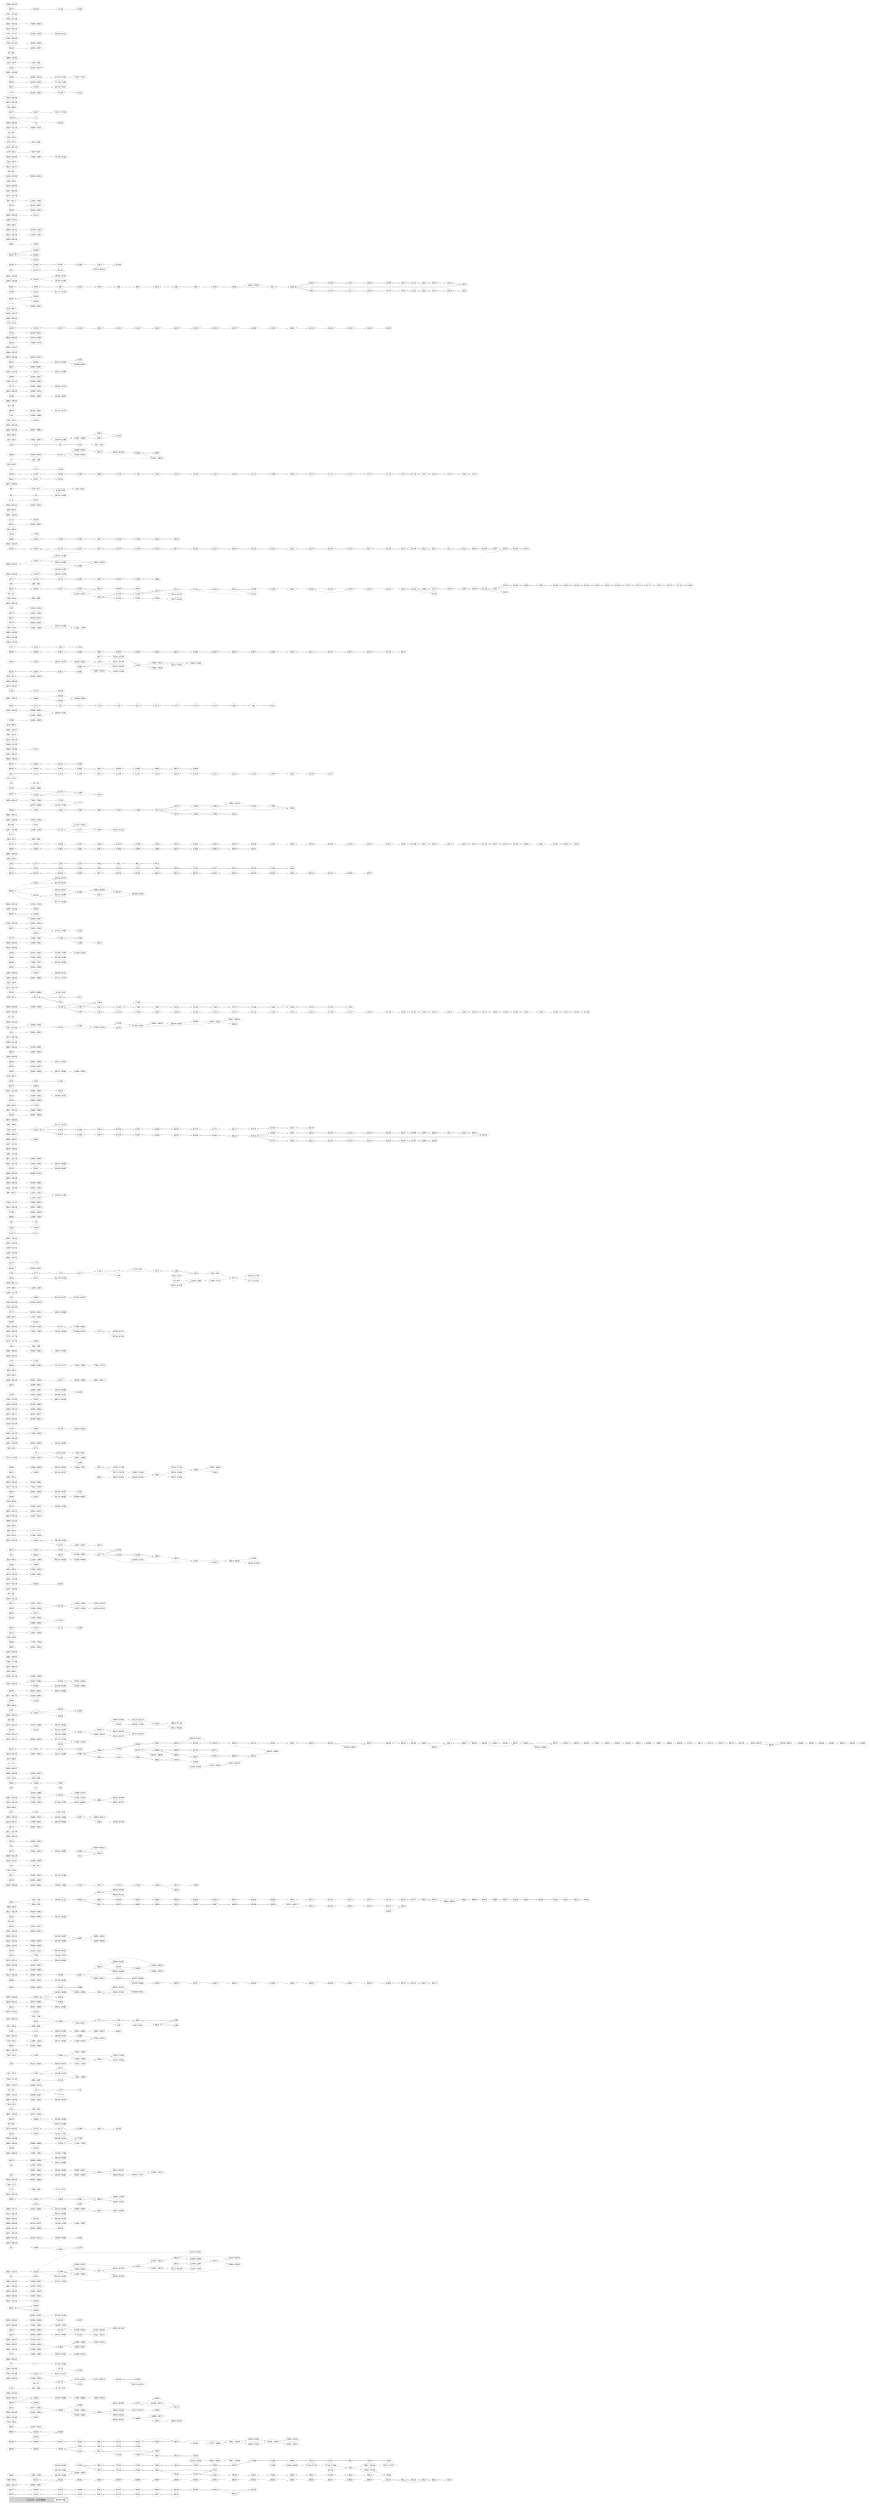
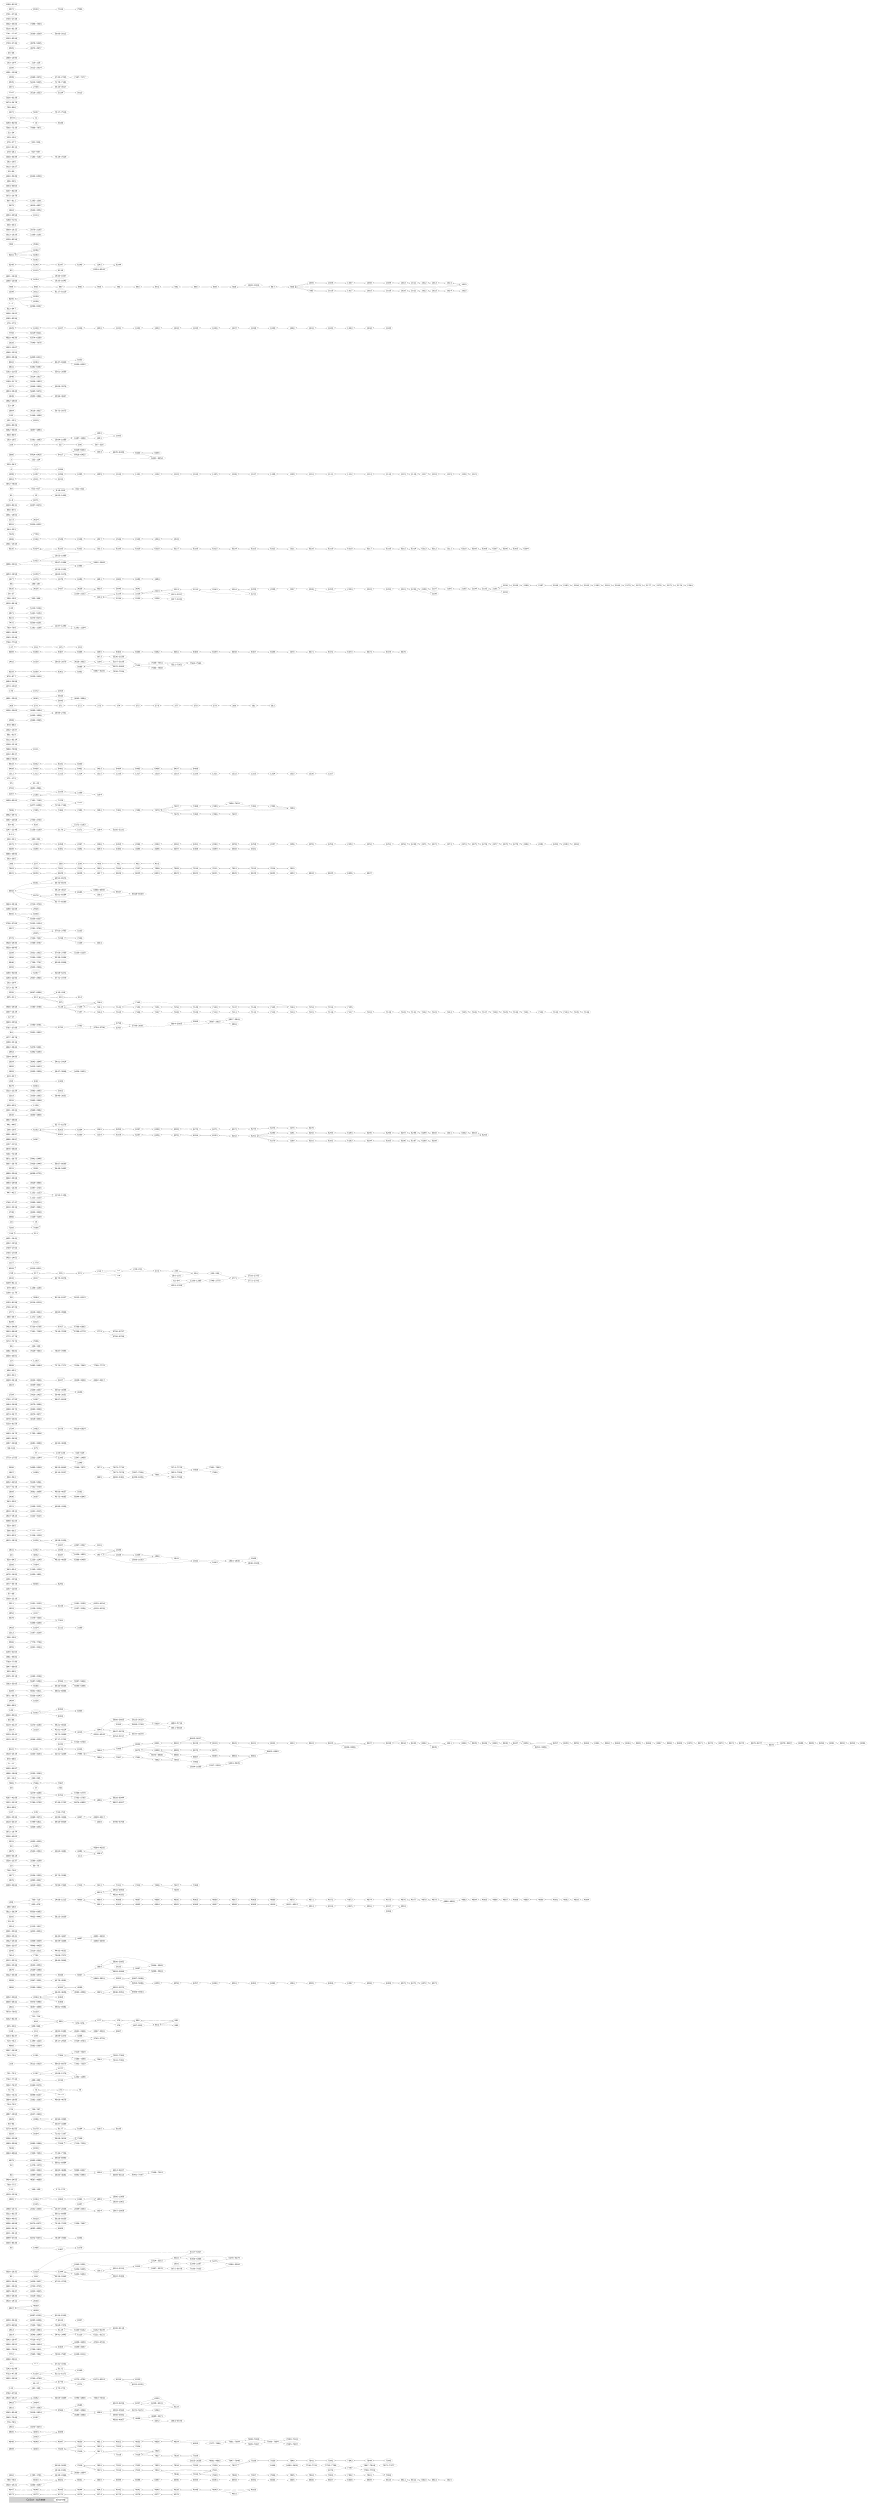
(157, 1024) -> none
